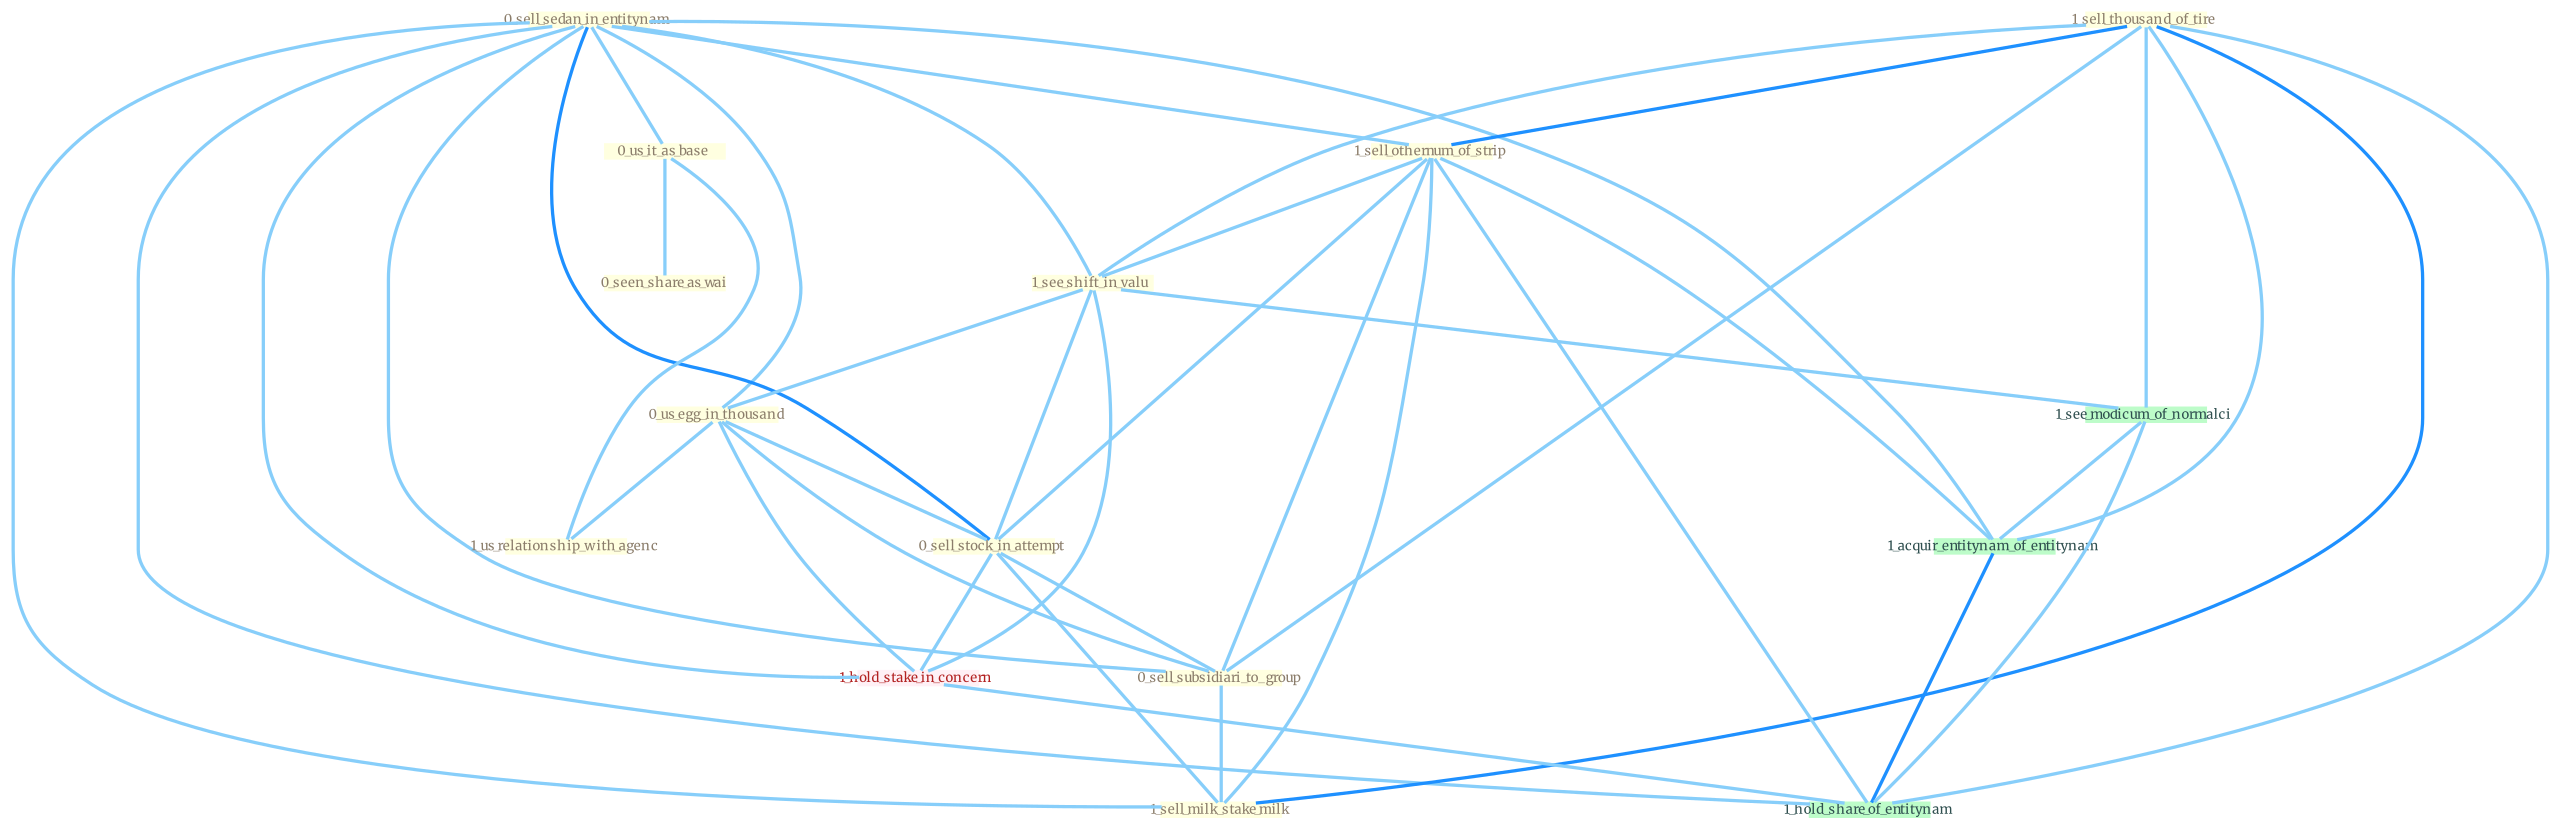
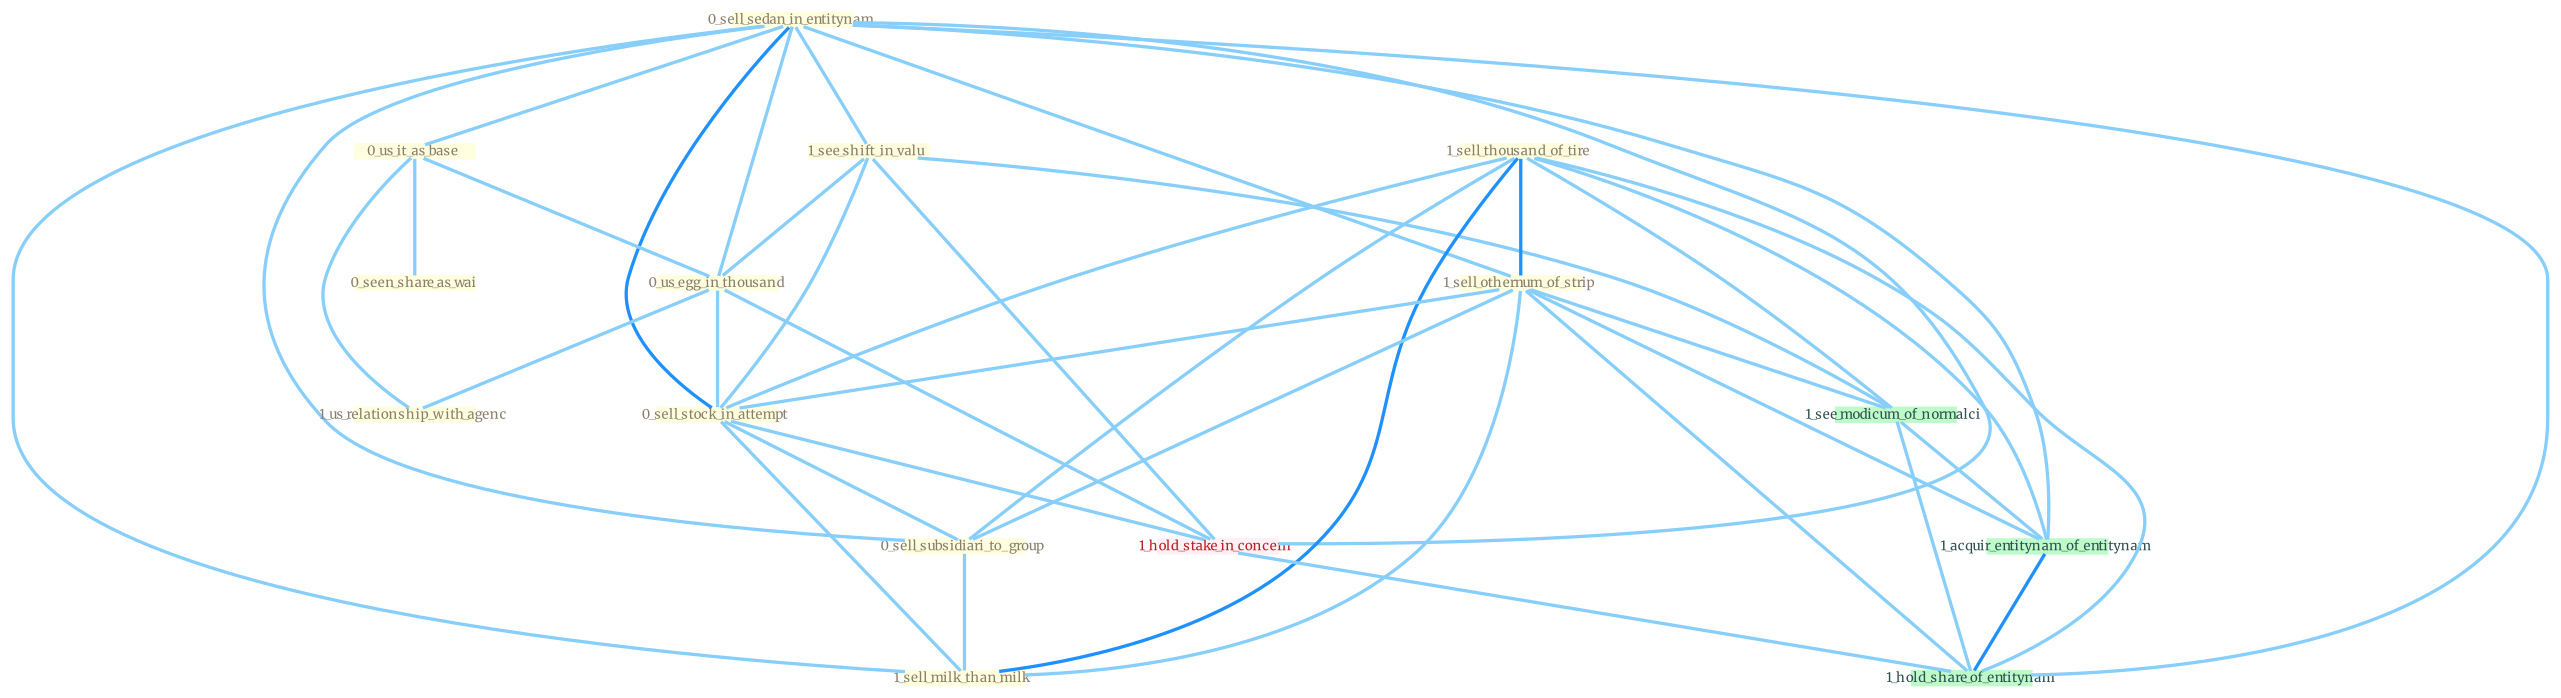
(1574, 85) -> (1111, 265)
(1262, 217) -> (1708, 349)
(950, 576) -> (566, 217)
(1221, 810) -> (964, 678)
